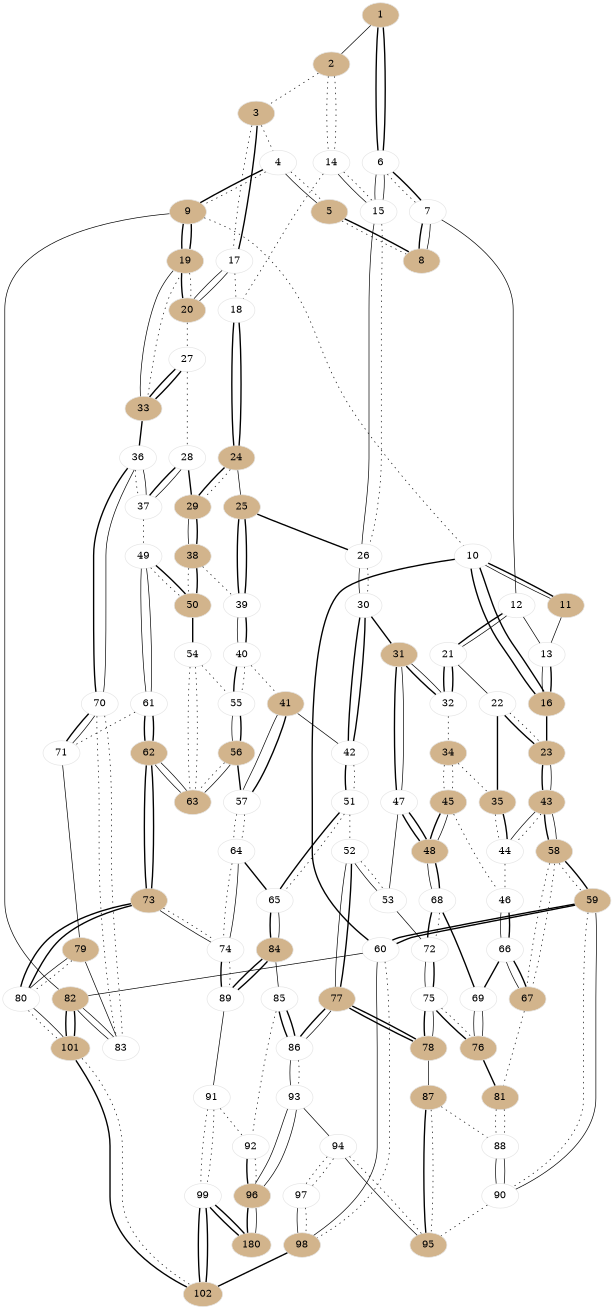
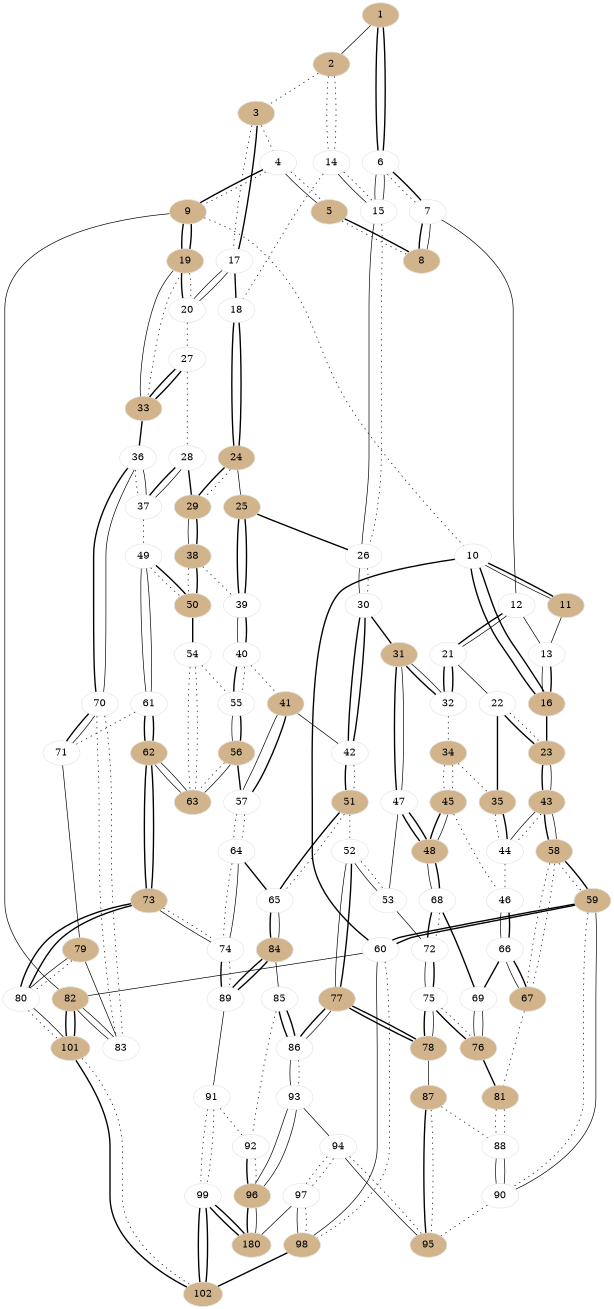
(235, 286) -> (235, 286)
(187, 310) -> (187, 310)
(350, 802) -> (350, 802)
none -> (276, 1220)
